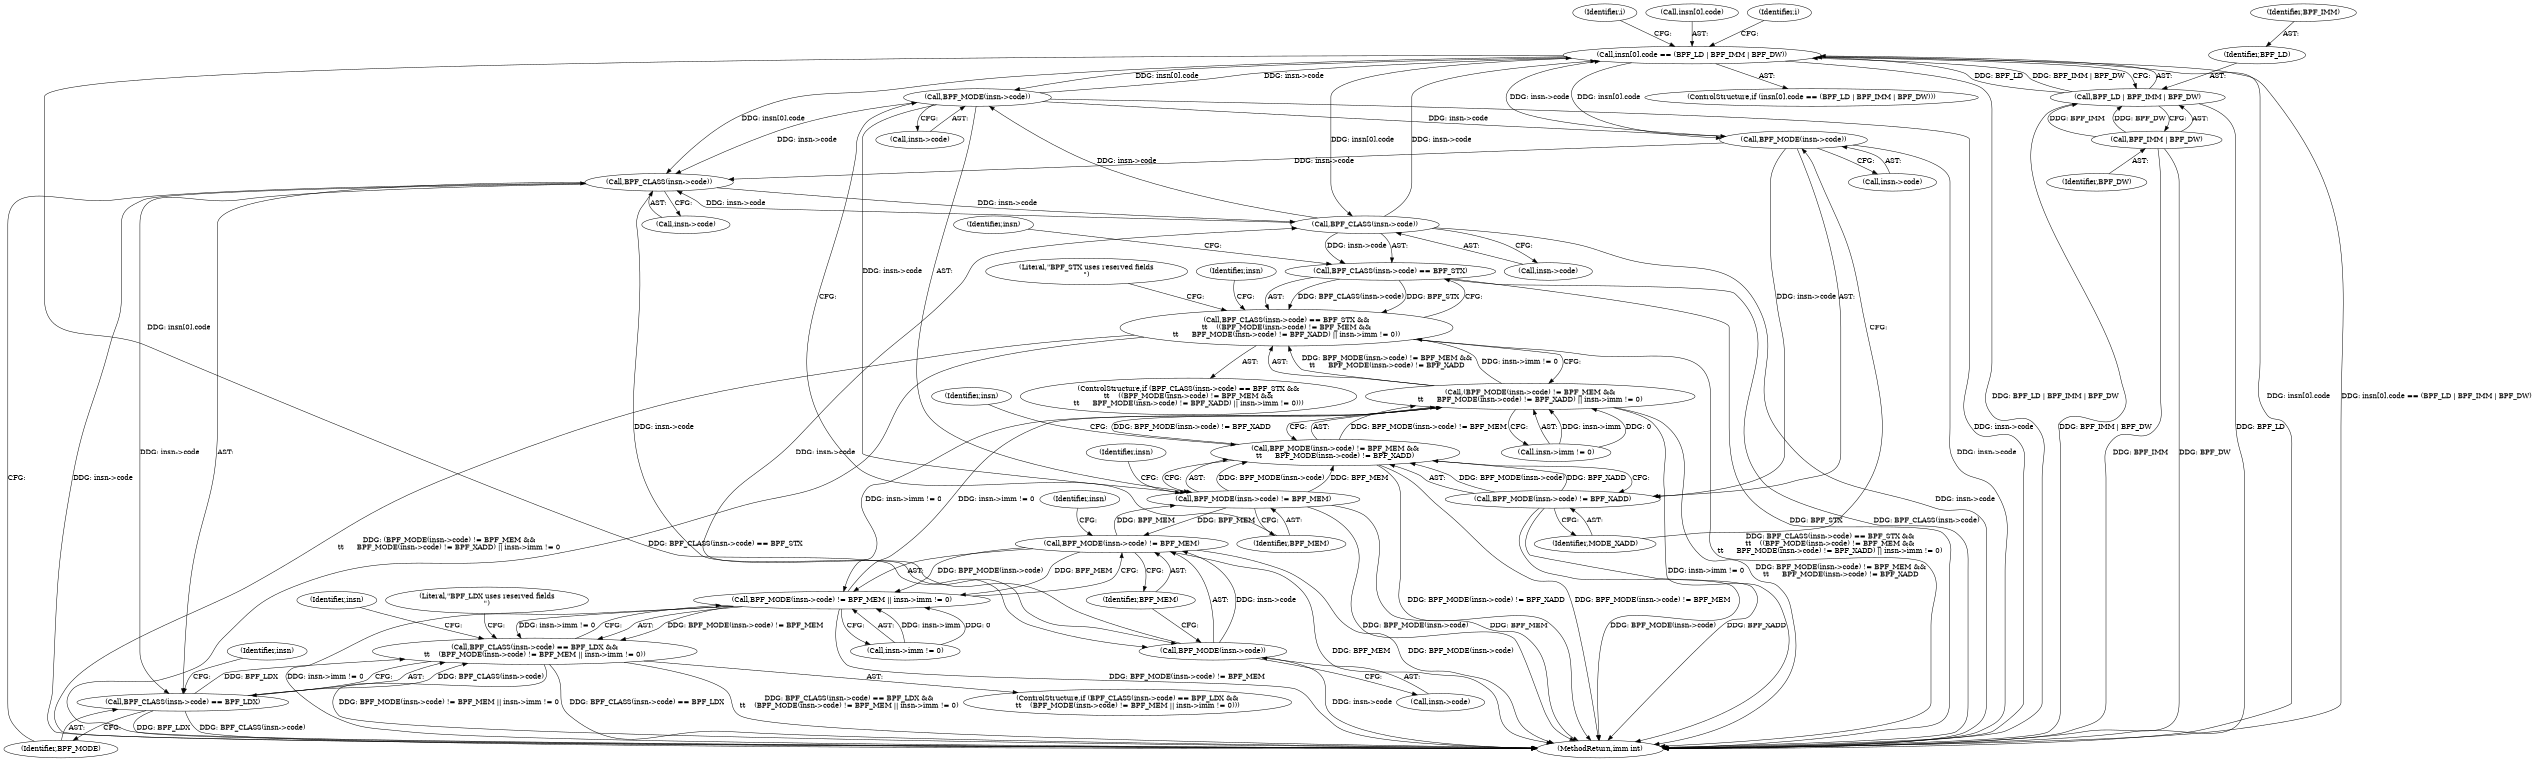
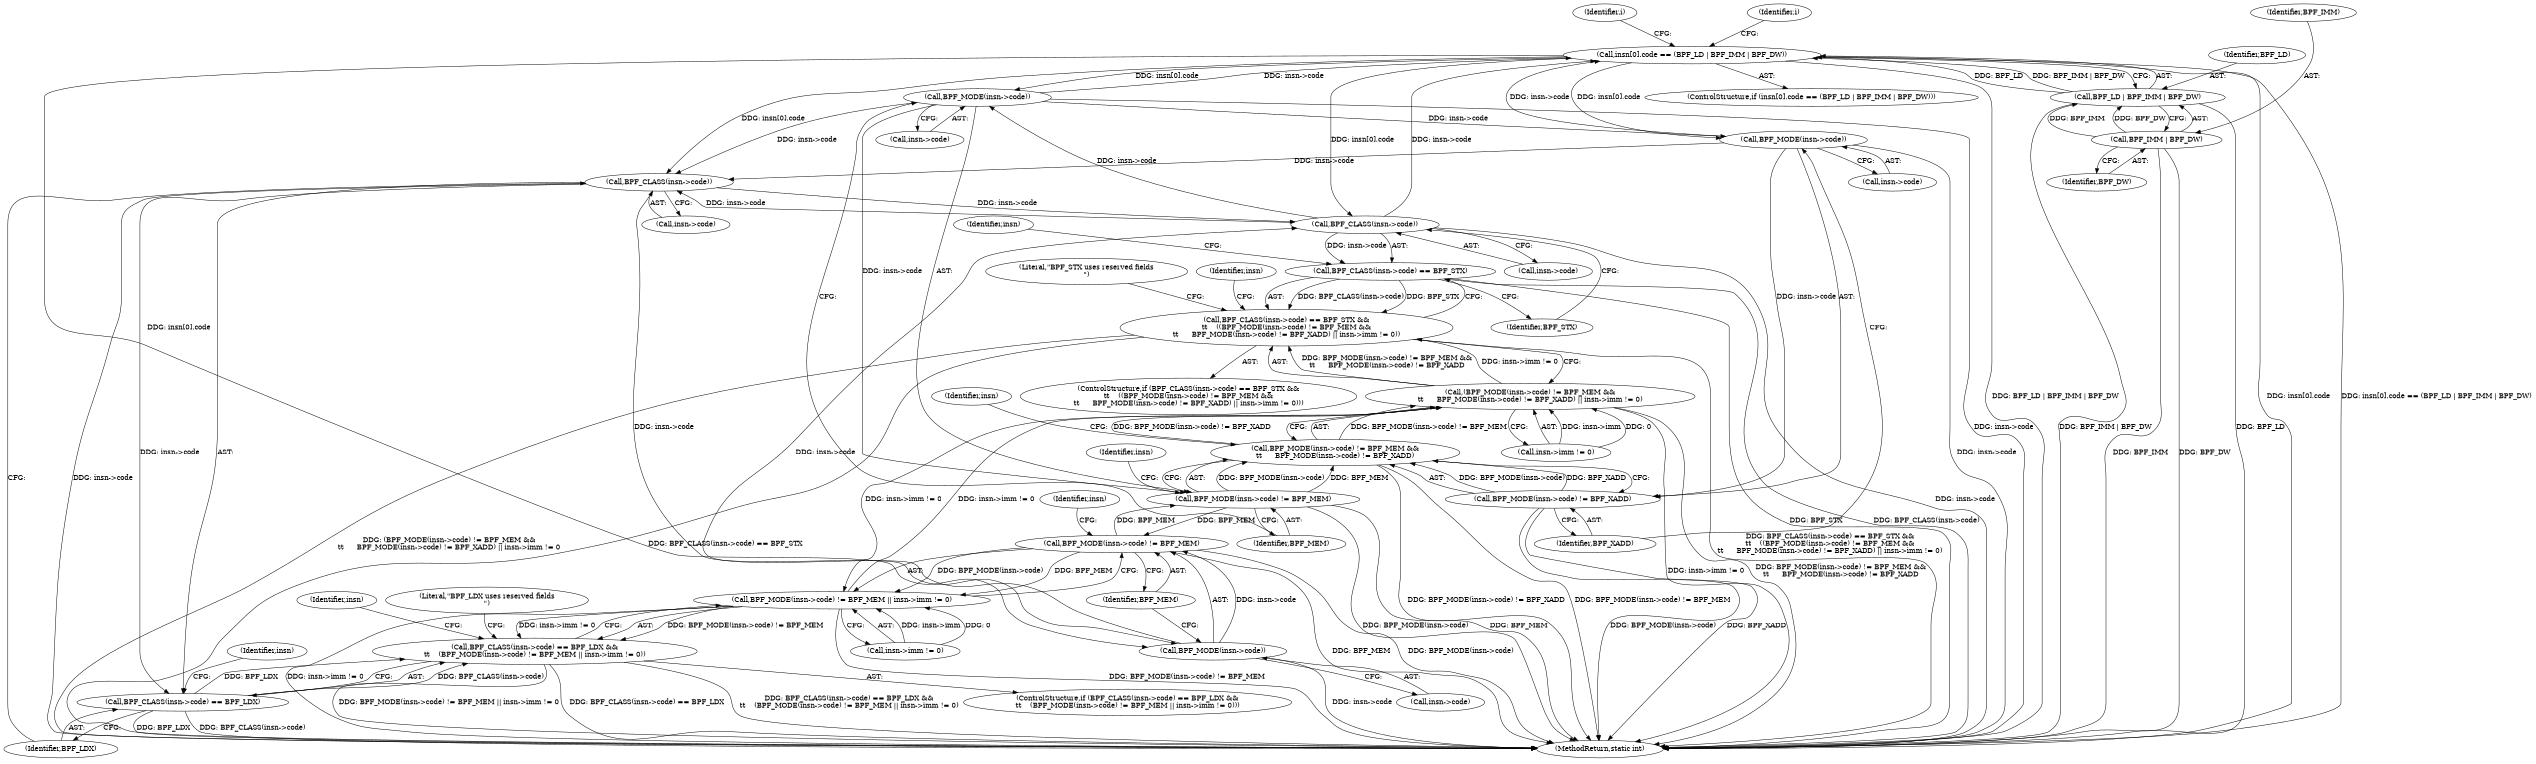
(1692, 13) -> none
(2282, 32) -> (2280, 96)
none -> (2104, 155)
none -> (1542, 328)
(1595, 544) -> (1595, 544)
(61, 749) -> (61, 749)
(1600, 749) -> (1600, 749)
